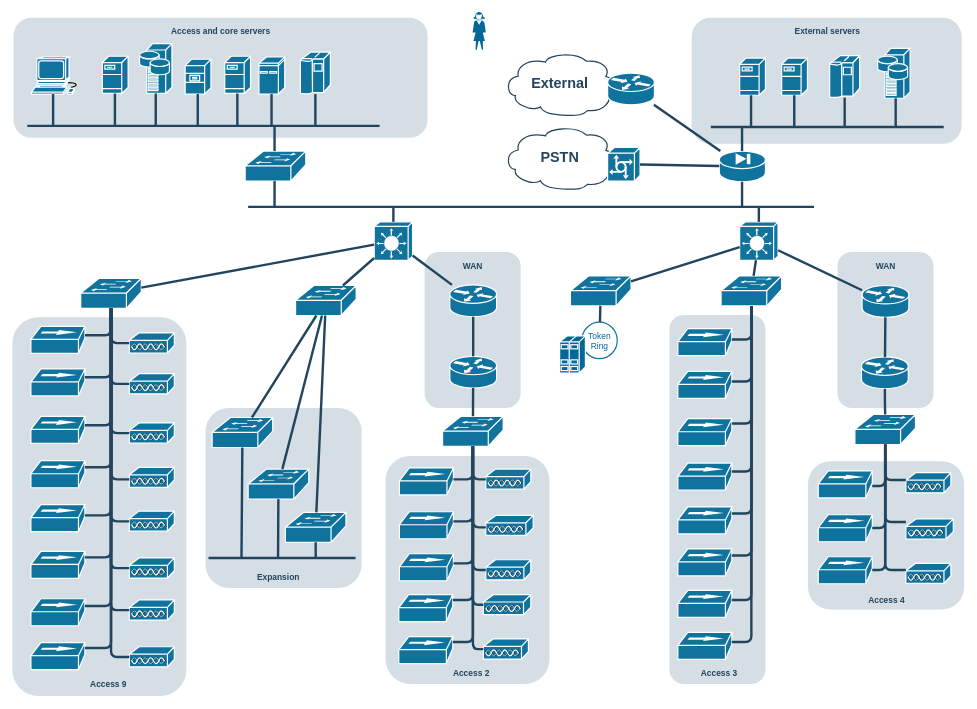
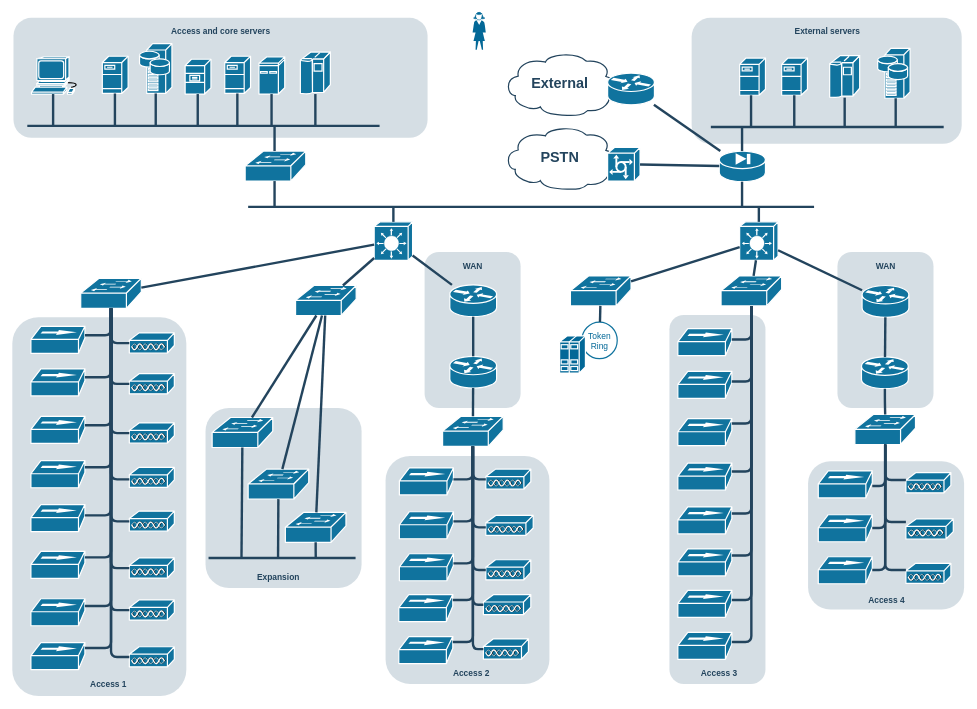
(109, 684) -> (109, 684)
